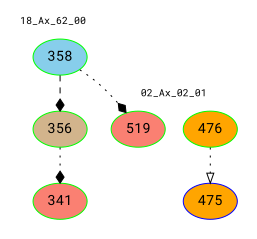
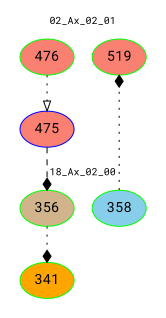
(54, 22) -> (83, 173)
(60, 87) -> (47, 169)
(210, 129) -> (47, 57)
(60, 201) -> (47, 280)
(210, 201) -> (47, 129)
